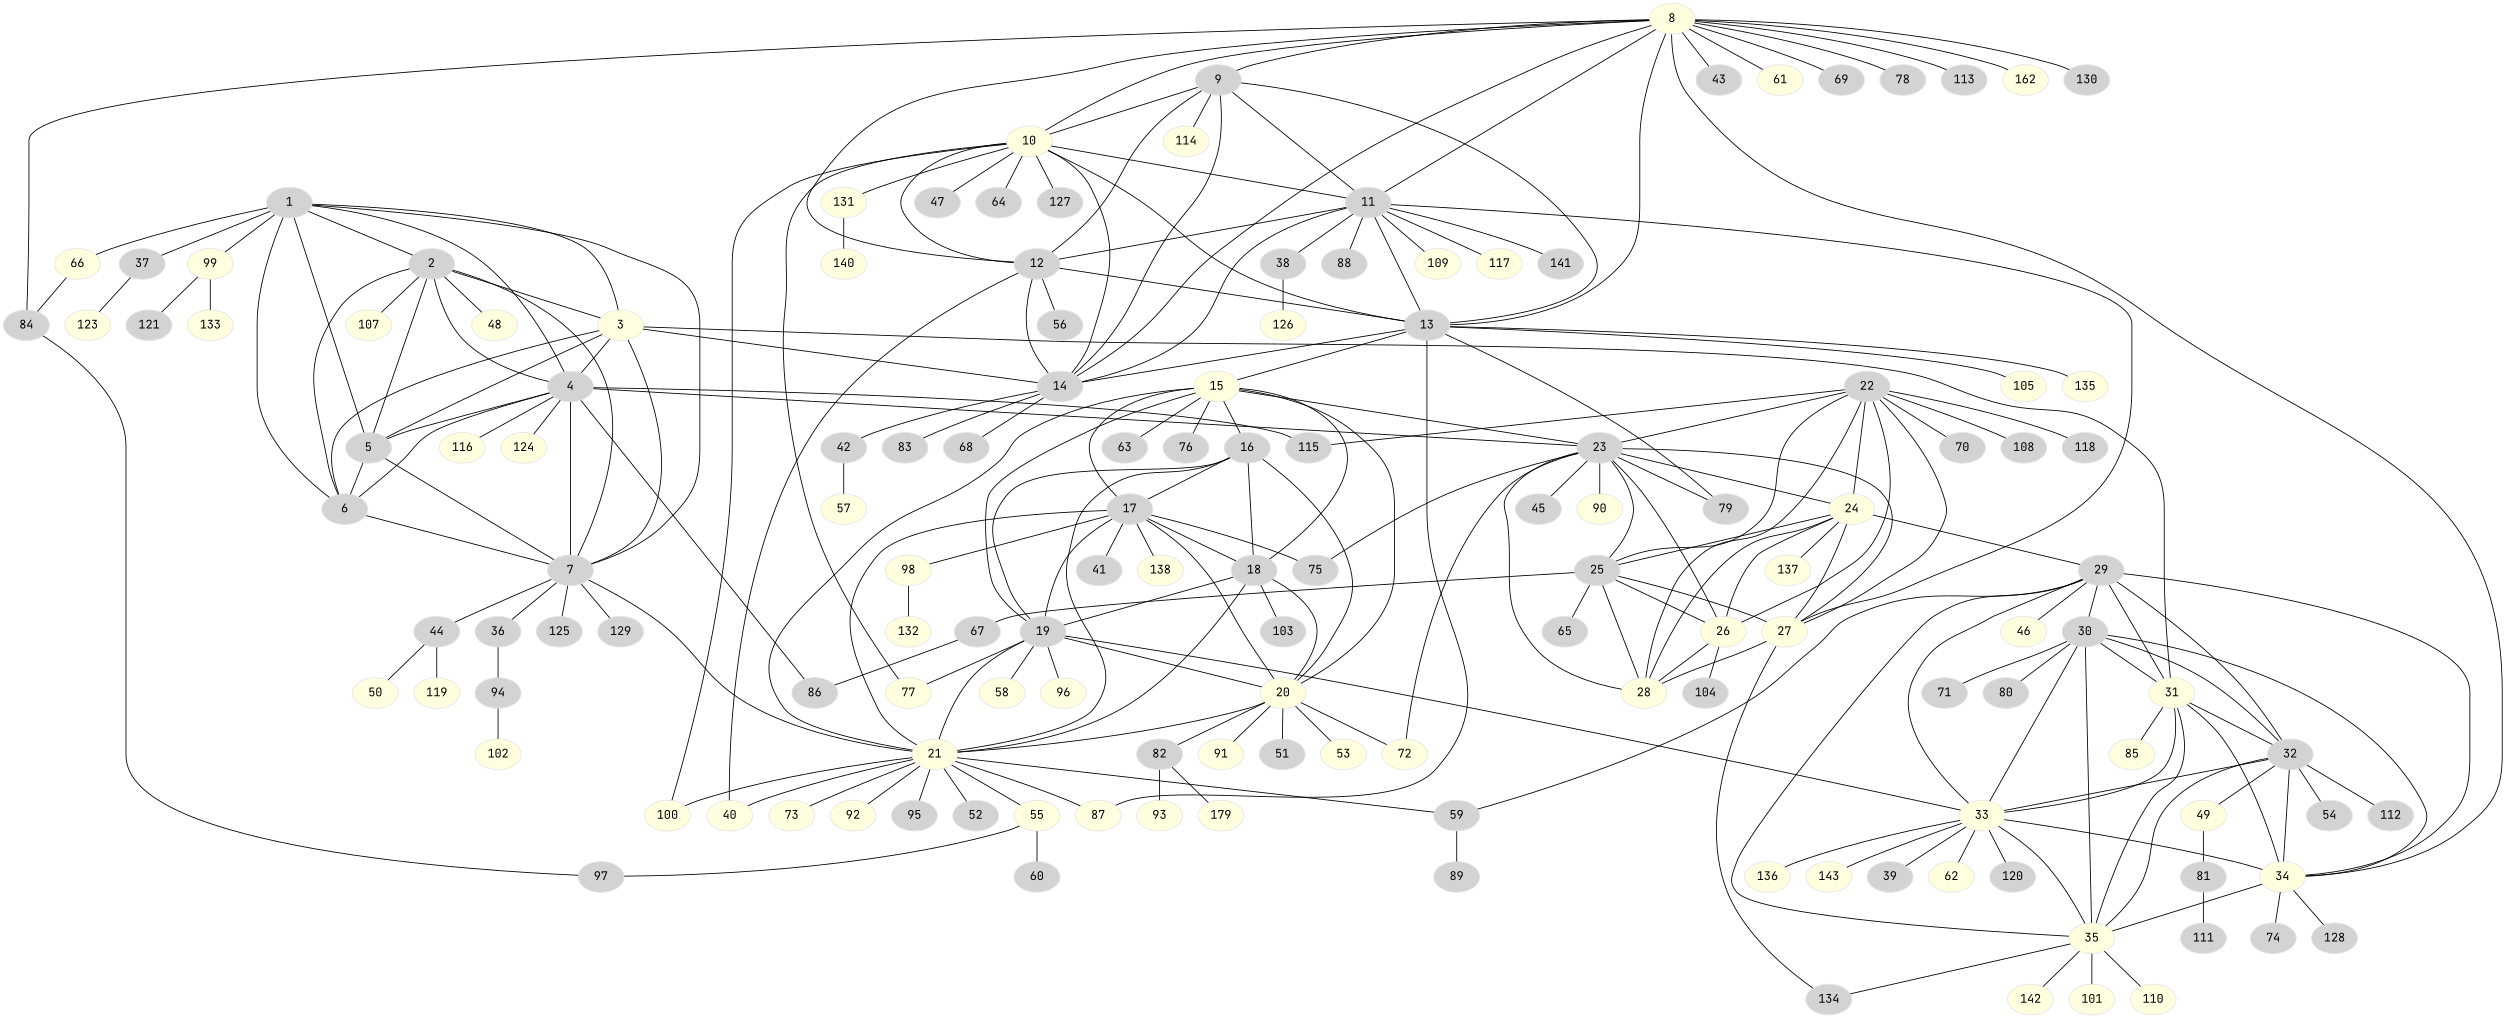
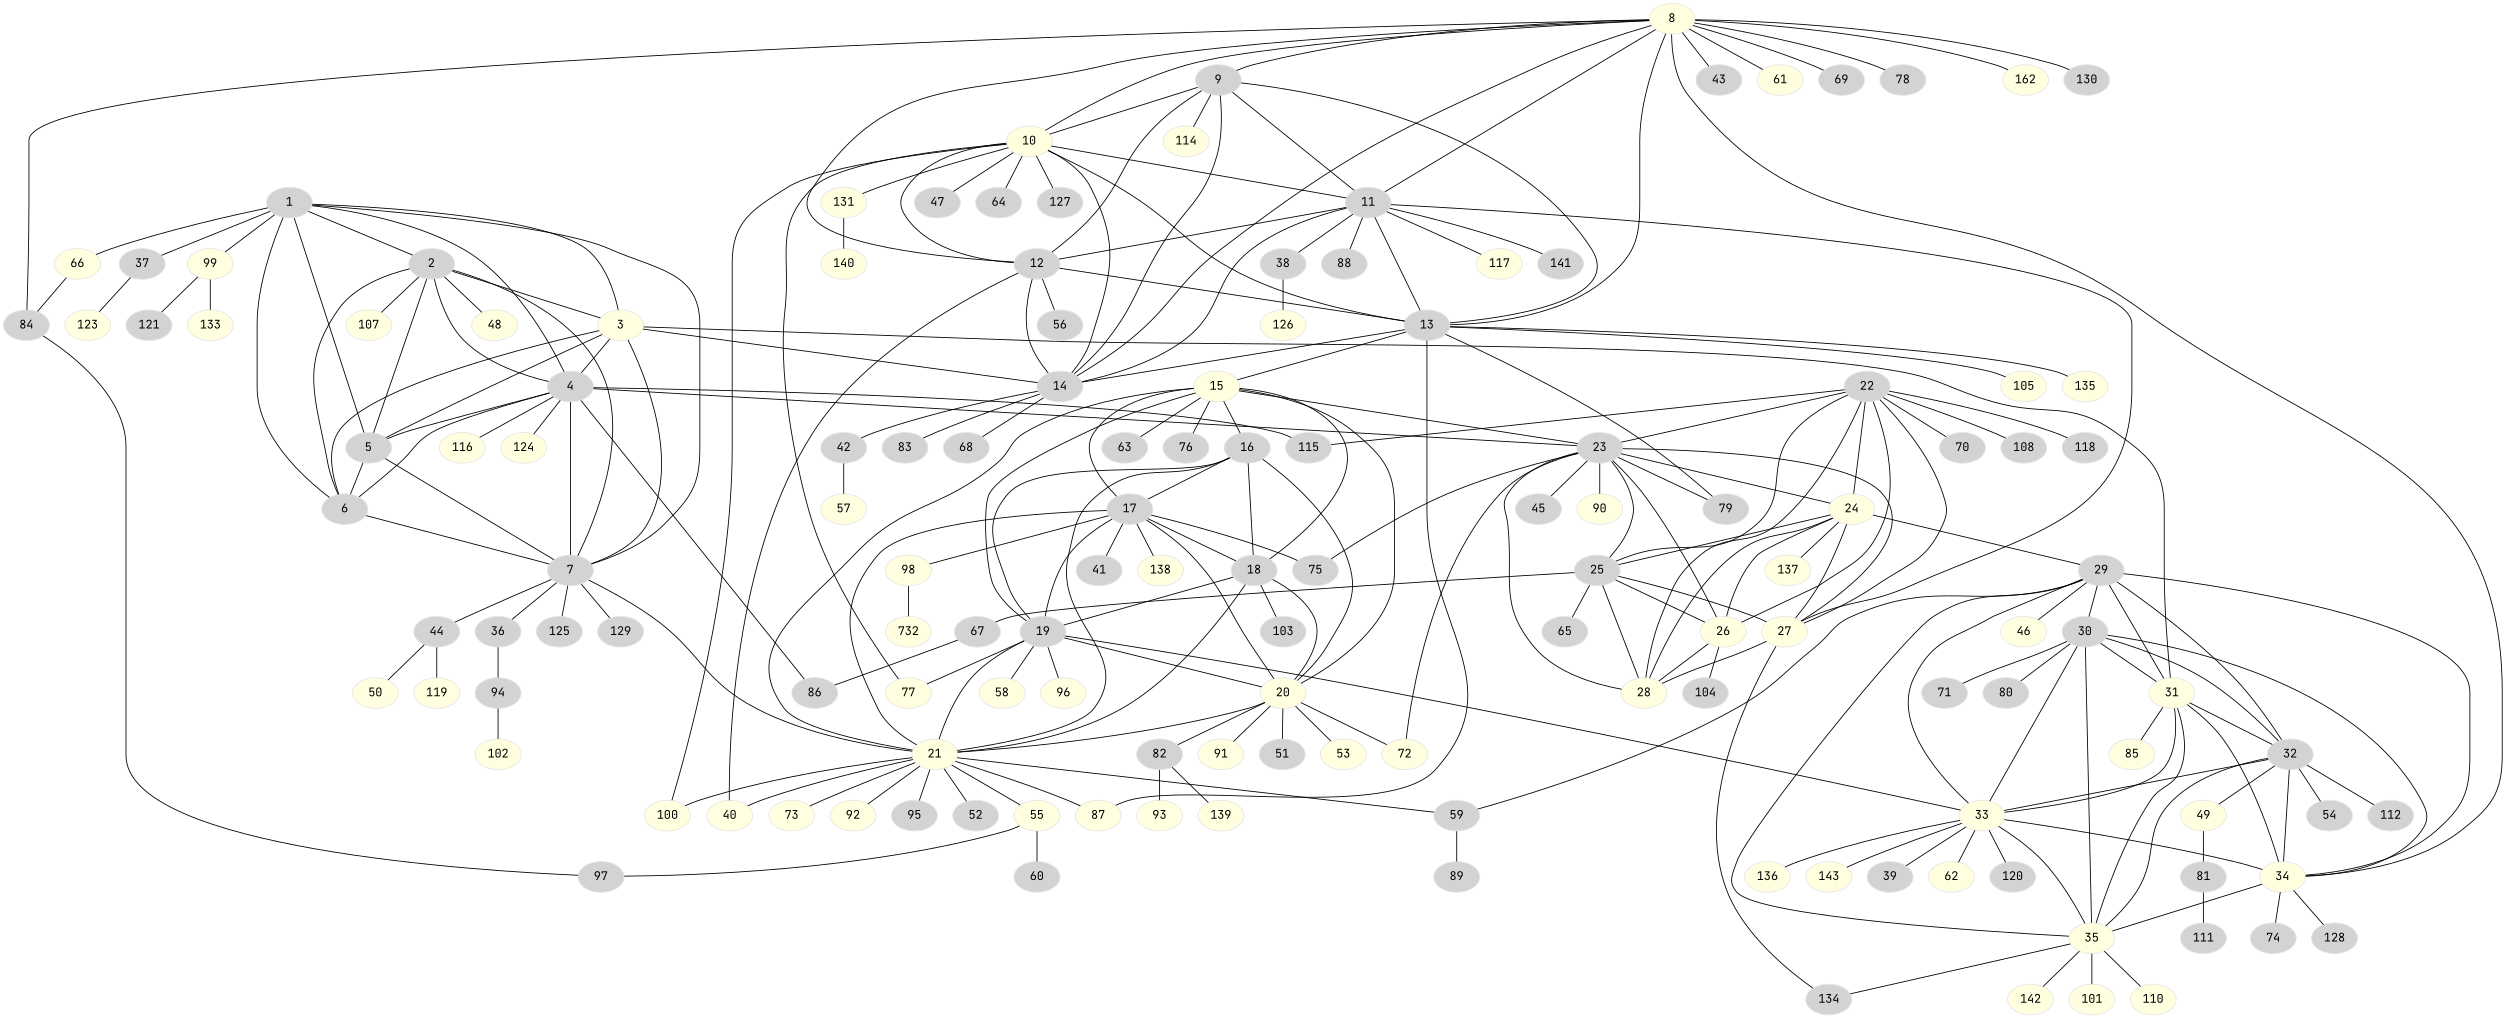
(1964, 80) -> none
(1438, 264) -> none
(908, 632) -> (908, 632)
(1221, 816) -> (1221, 816)
